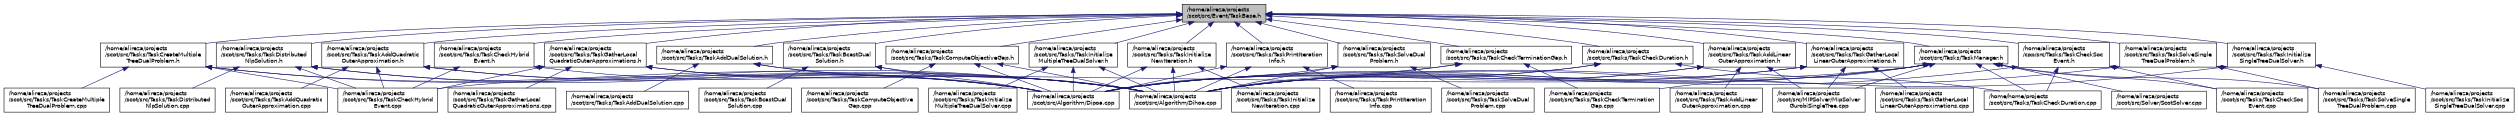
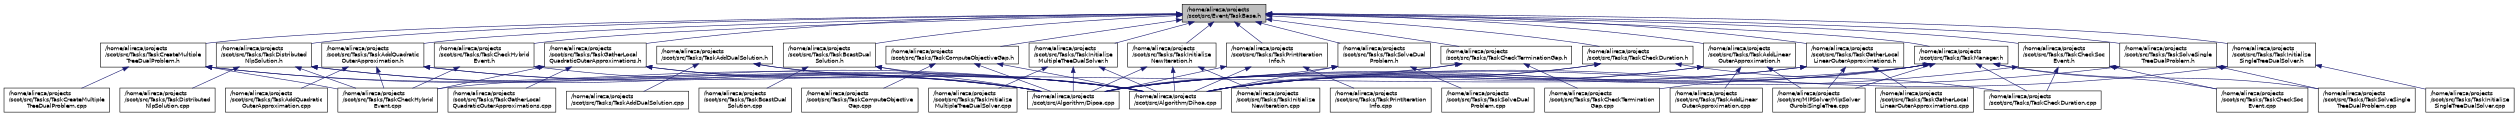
(965, 25) -> none
(2064, 55) -> (2064, 55)
(2043, 100) -> (2043, 100)
(2159, 100) -> none
